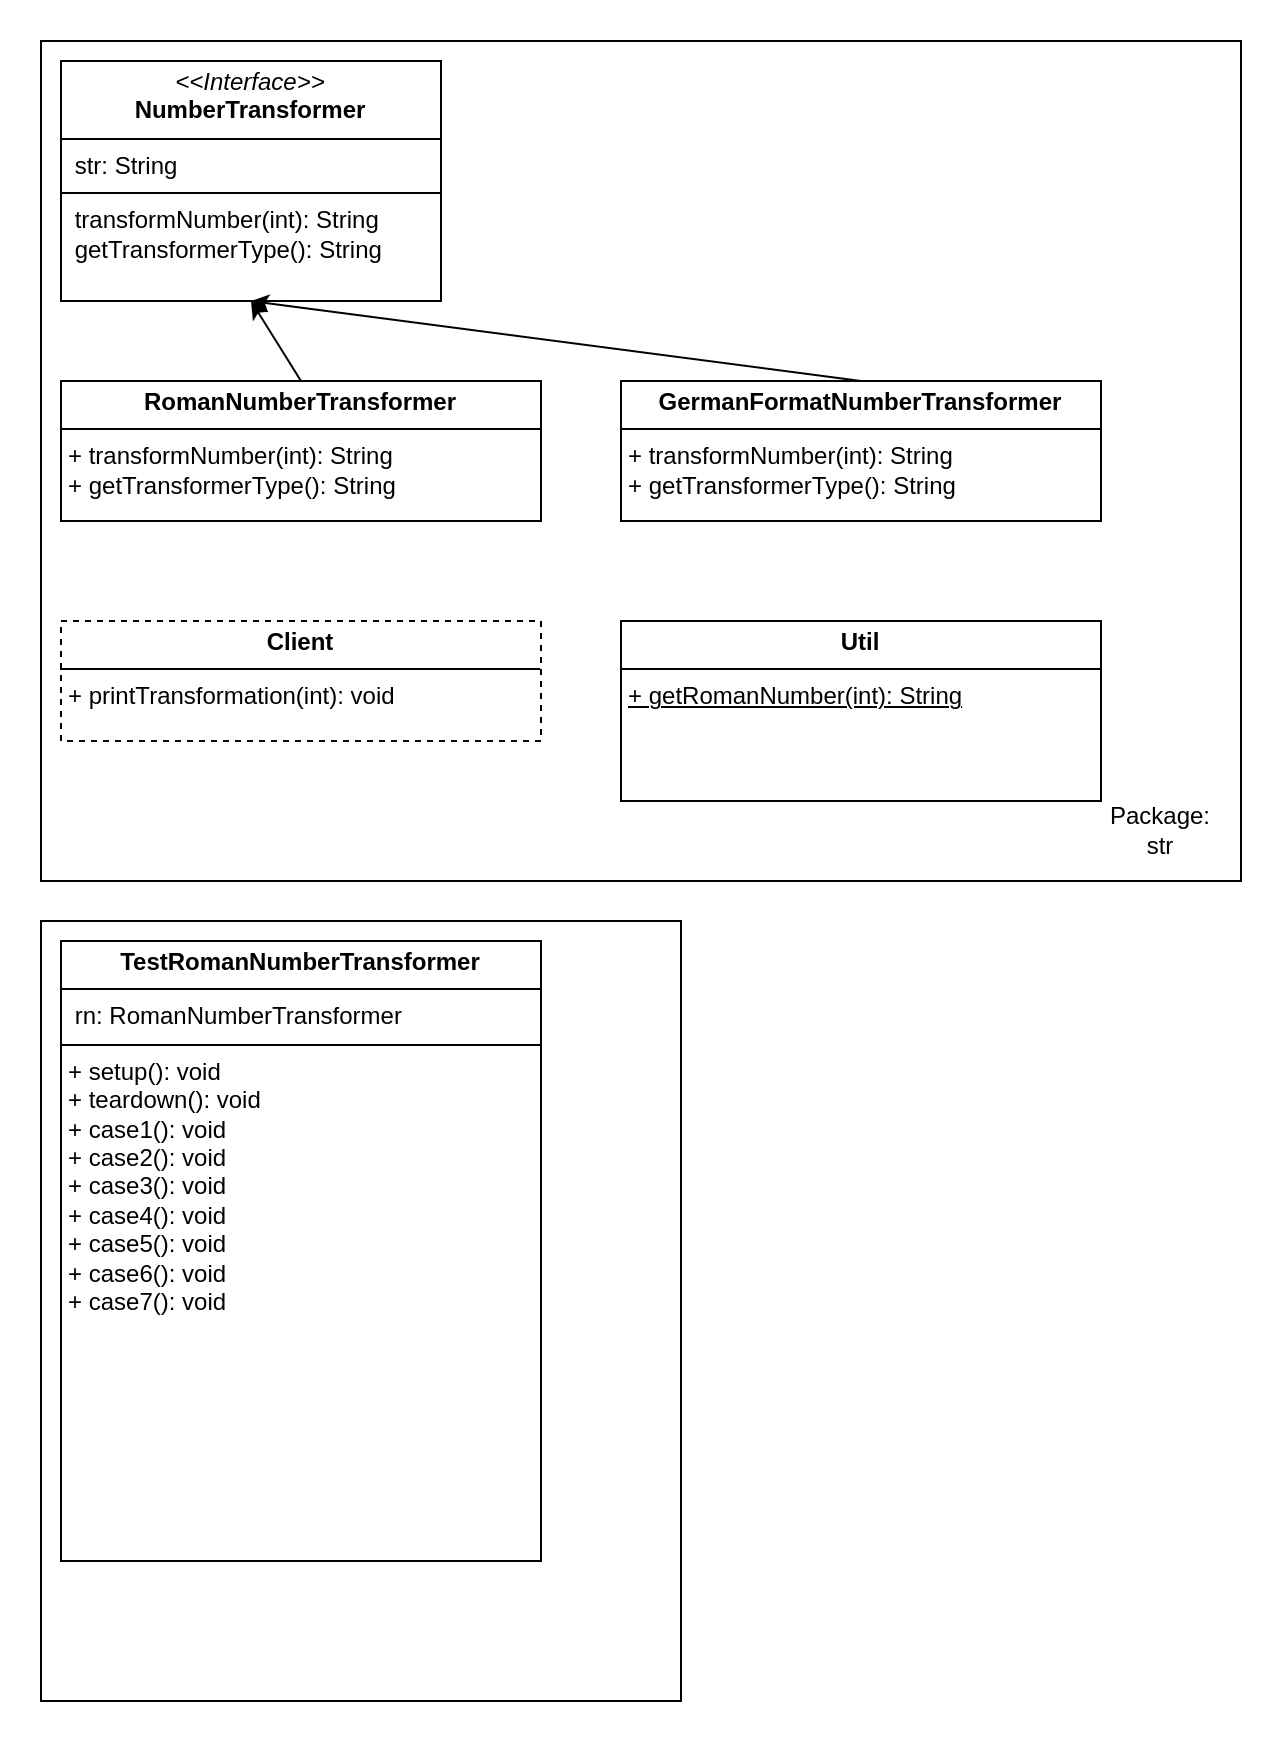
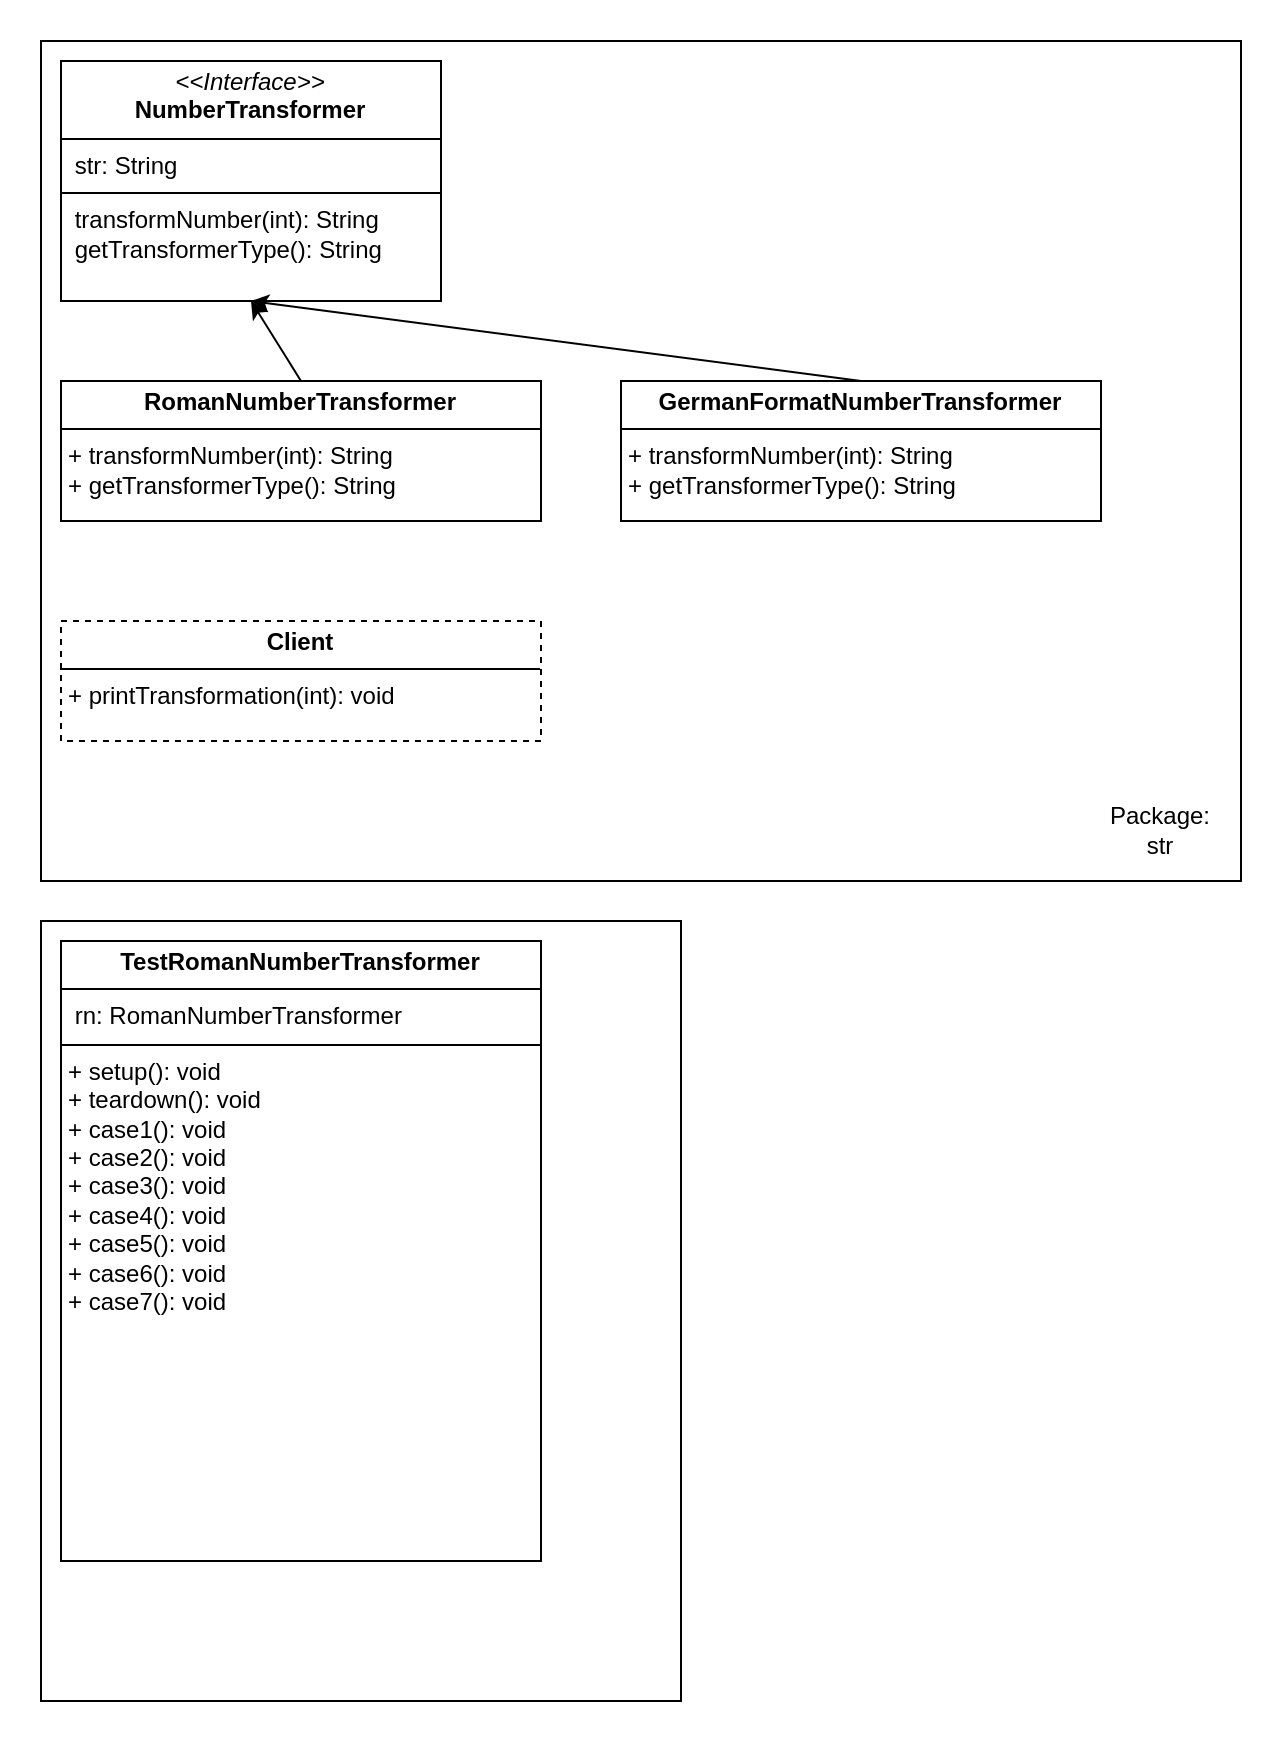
(861, 711) -> none
